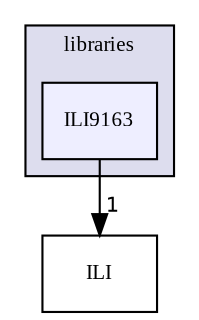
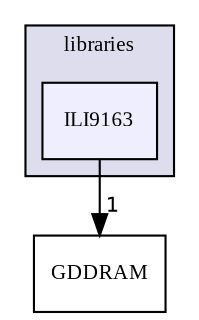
(100, 274) -> (100, 274)
